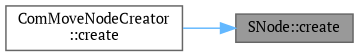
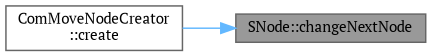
(294, 28) -> (331, 28)
